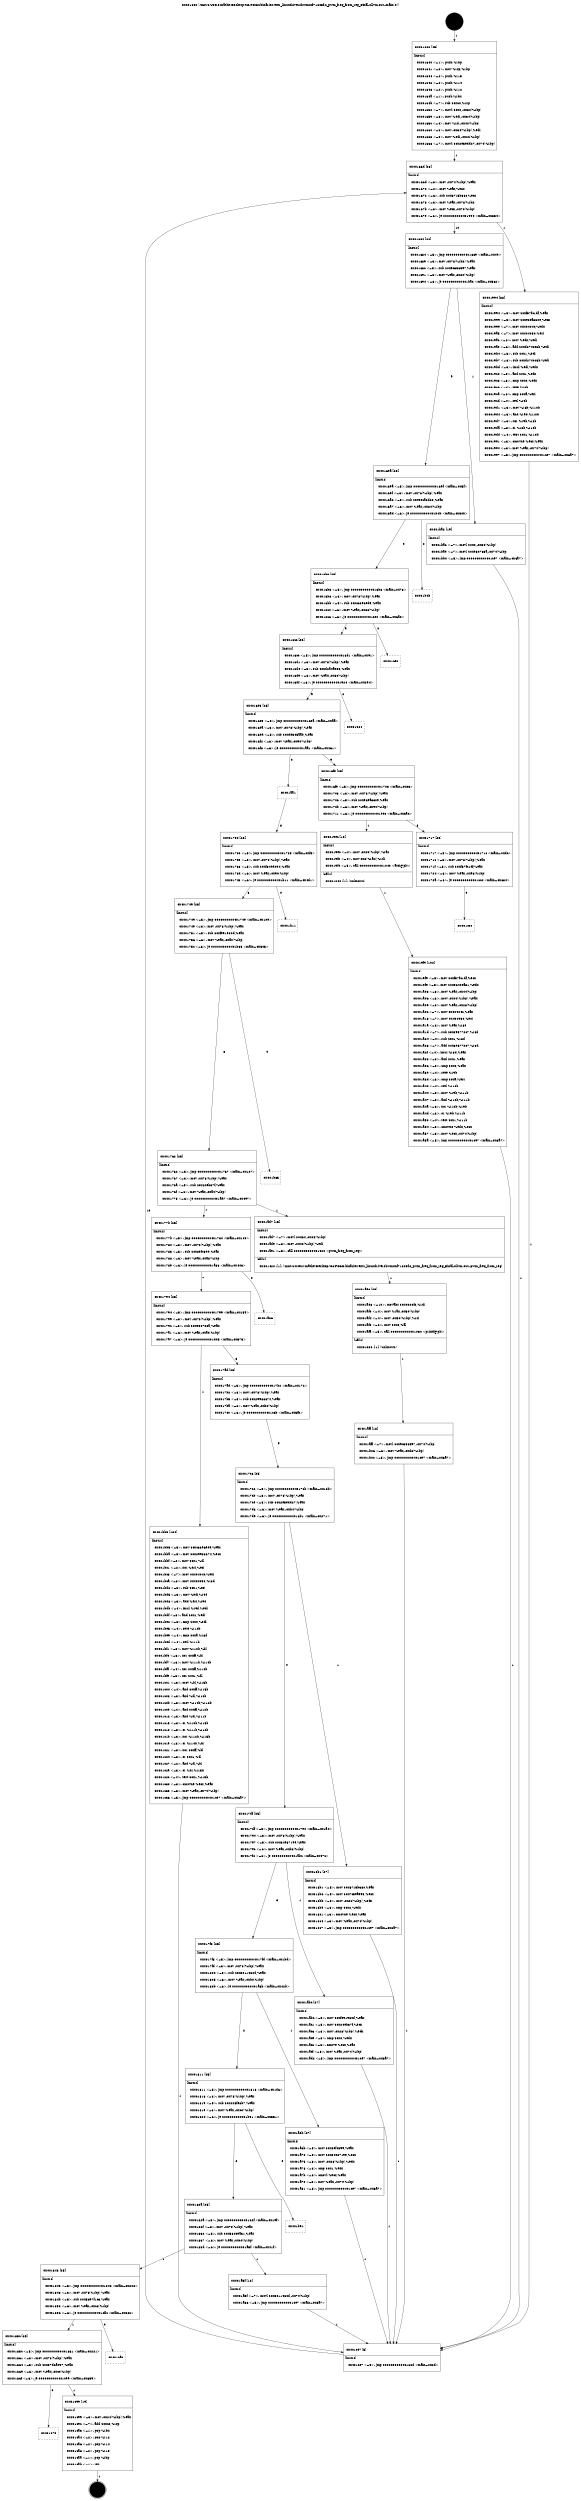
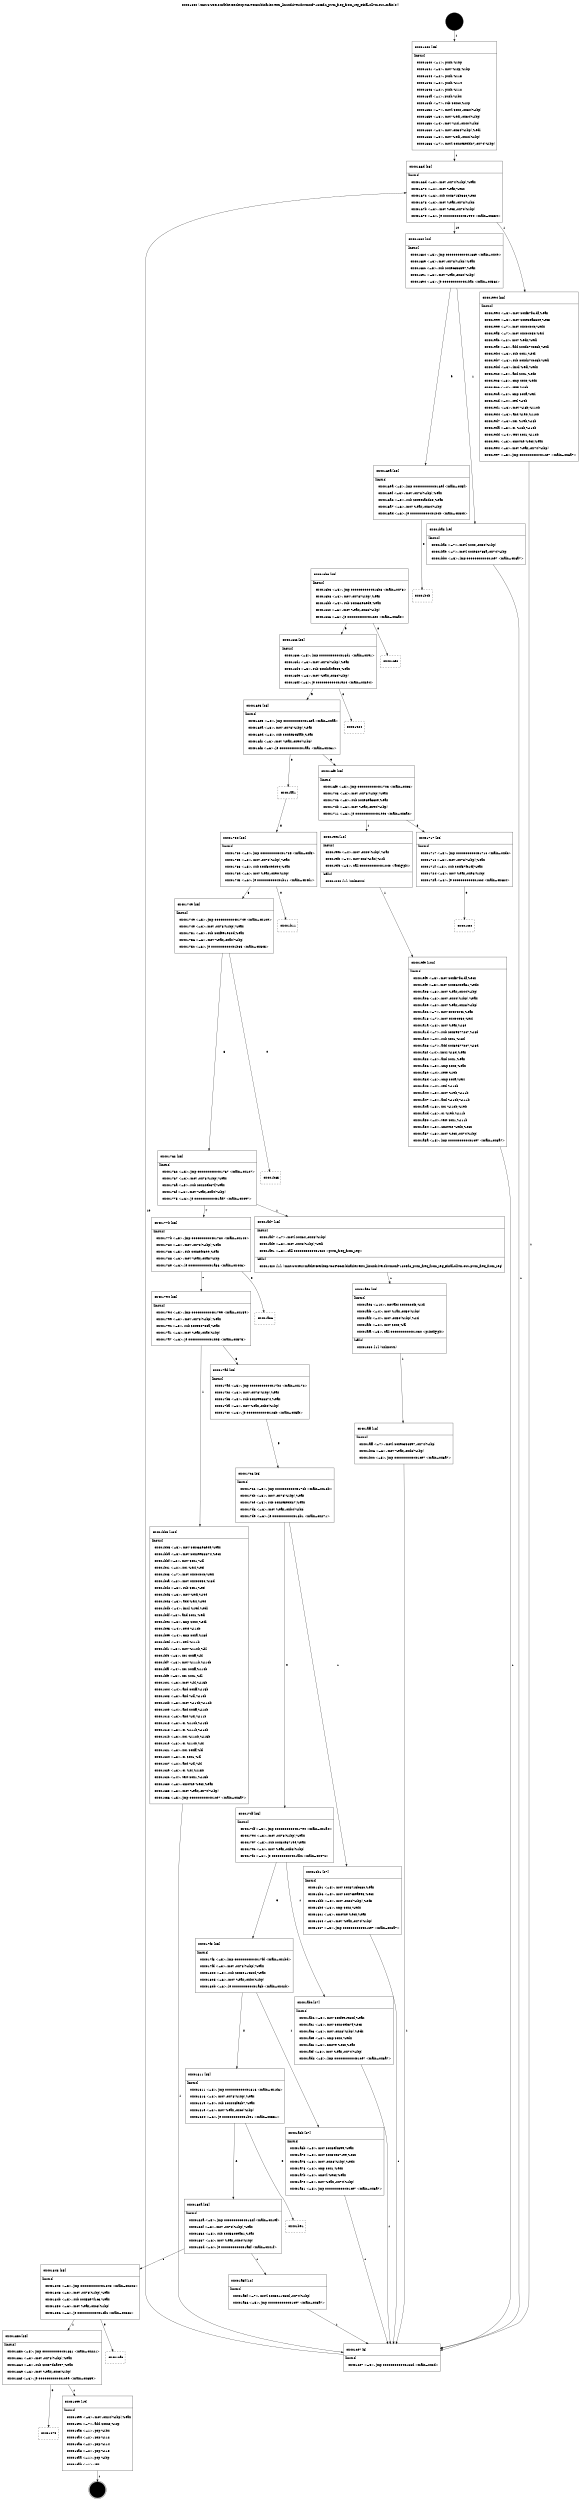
(391, 543) -> none
